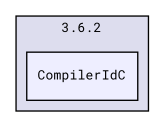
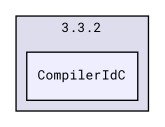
(82, 29) -> (82, 29)
